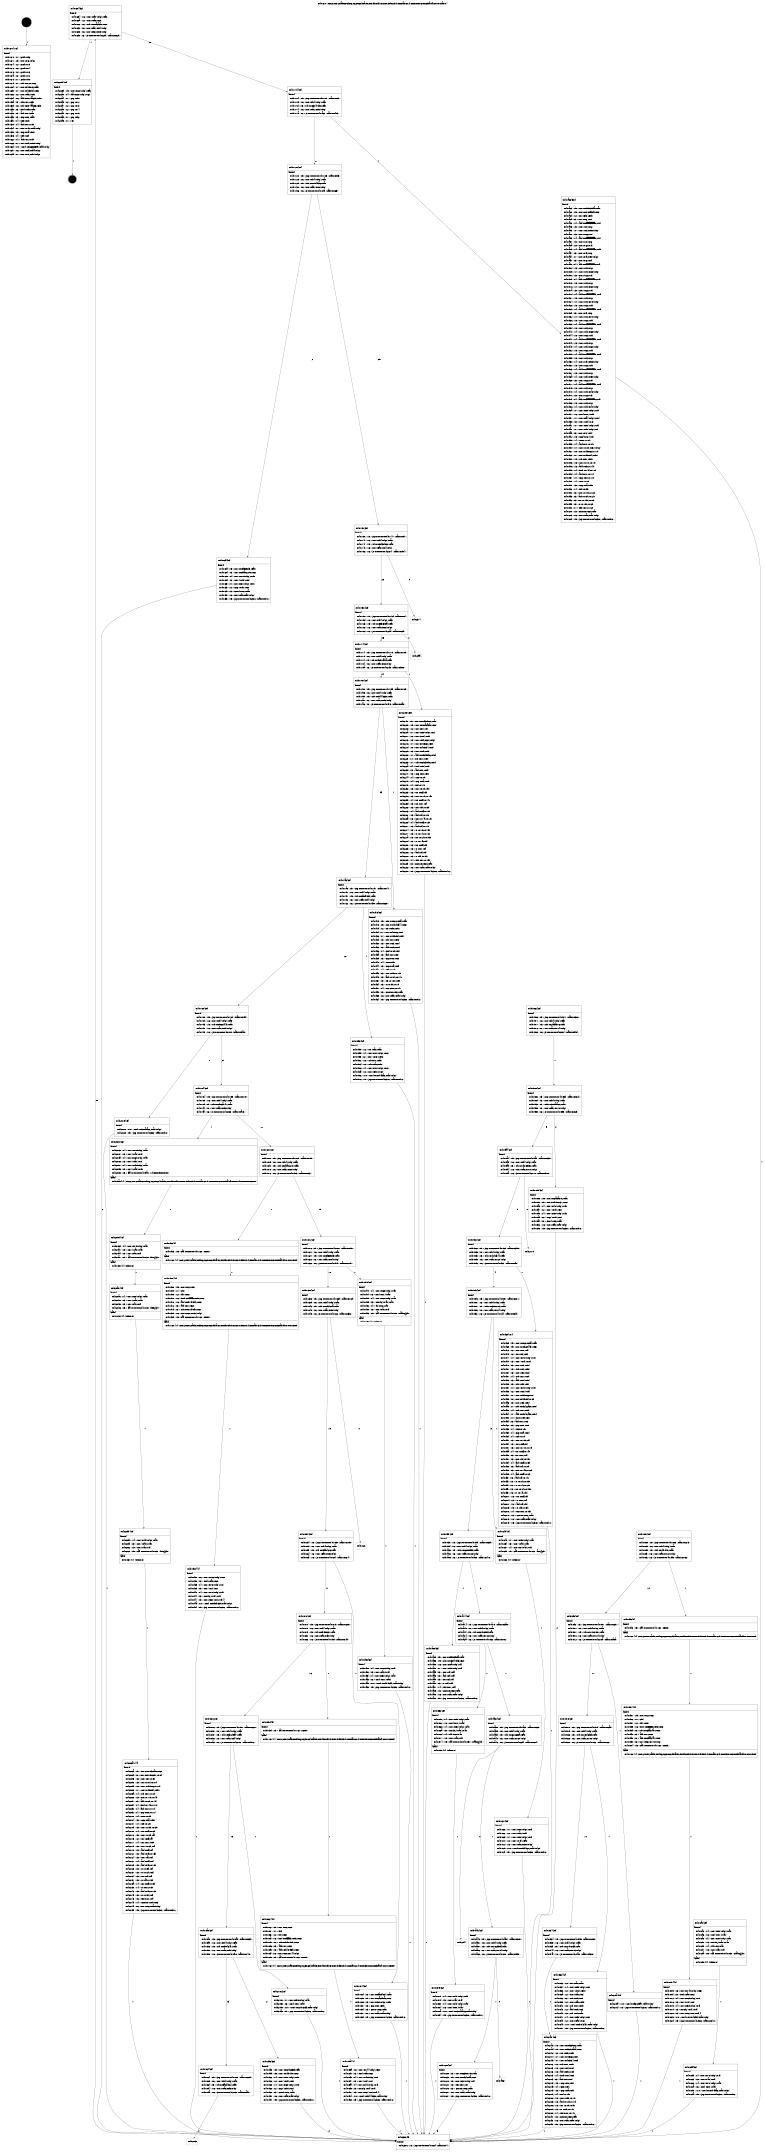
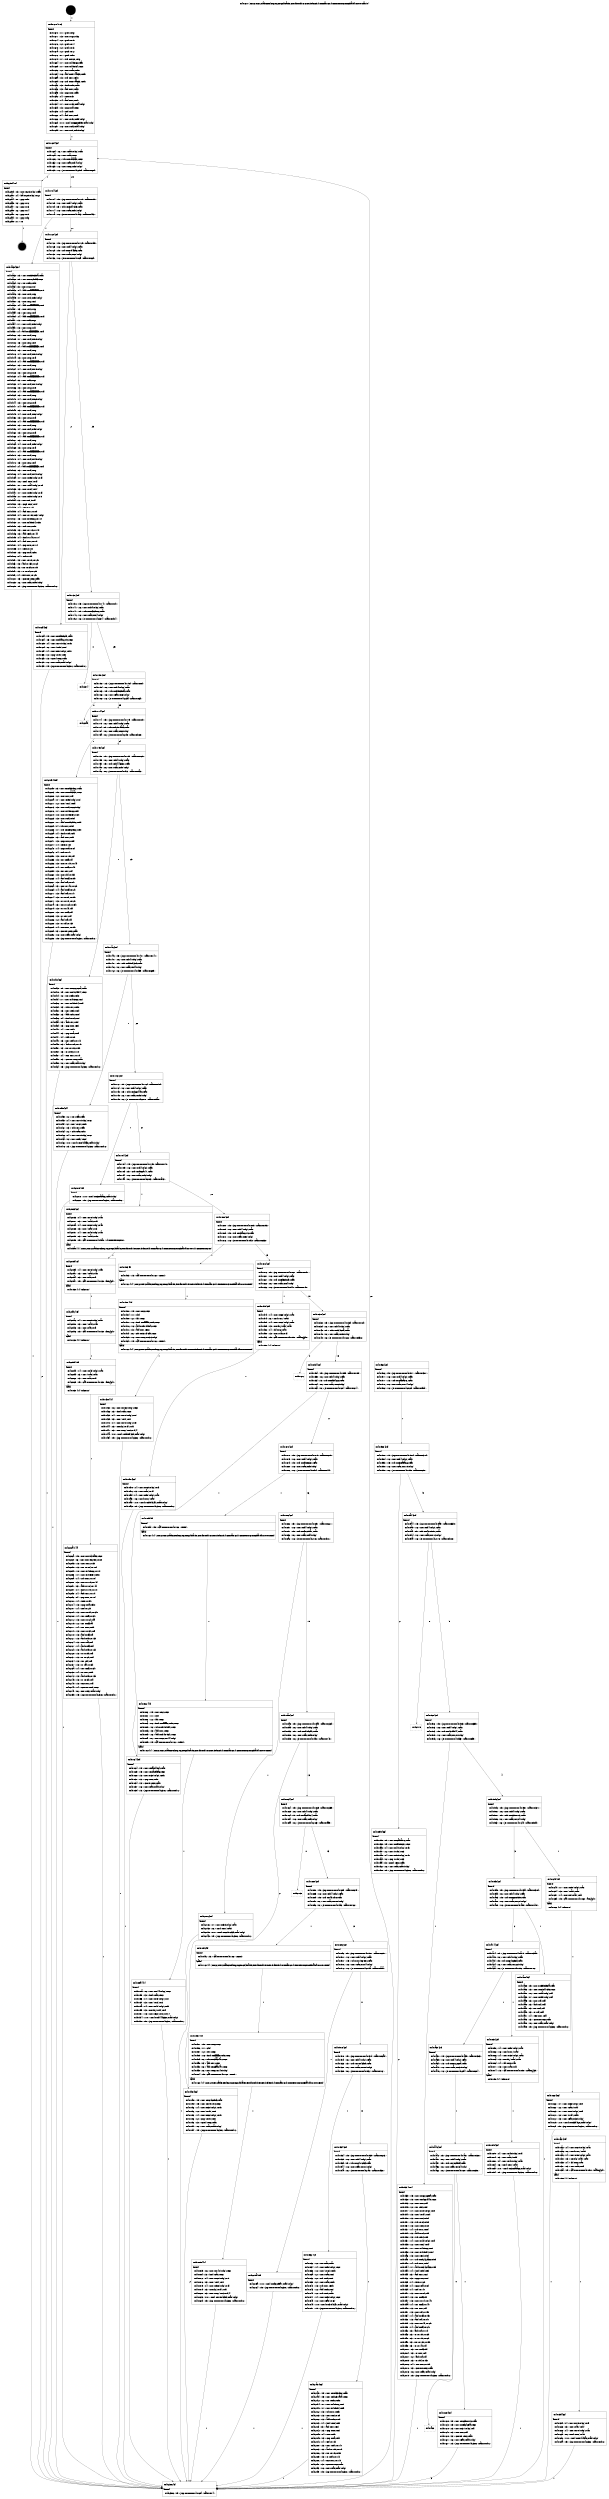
none -> (71, 136)
none -> (319, 1852)
(461, 1943) -> none
